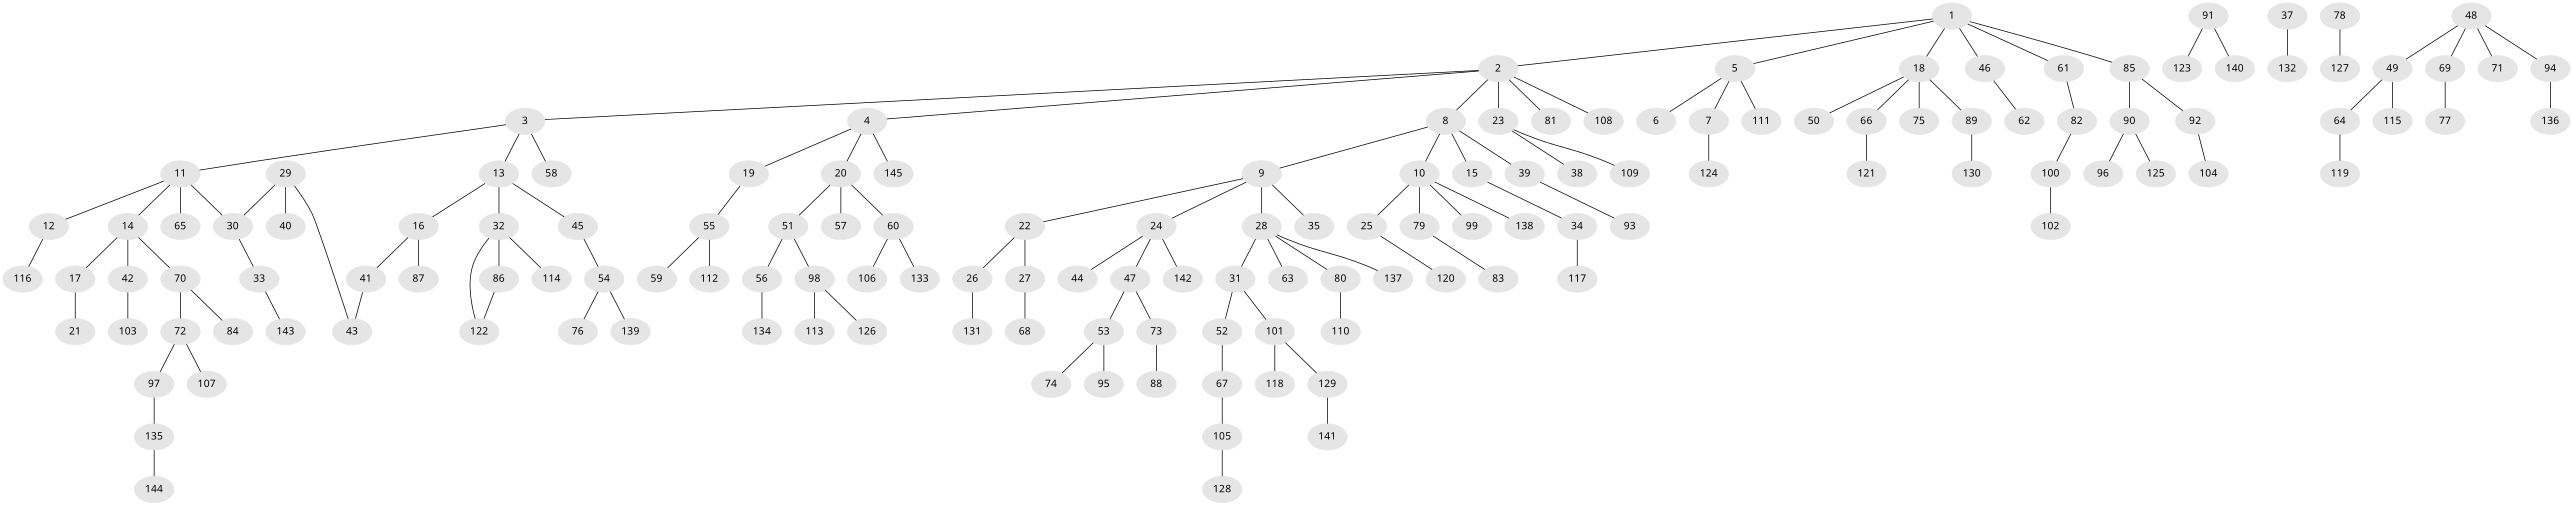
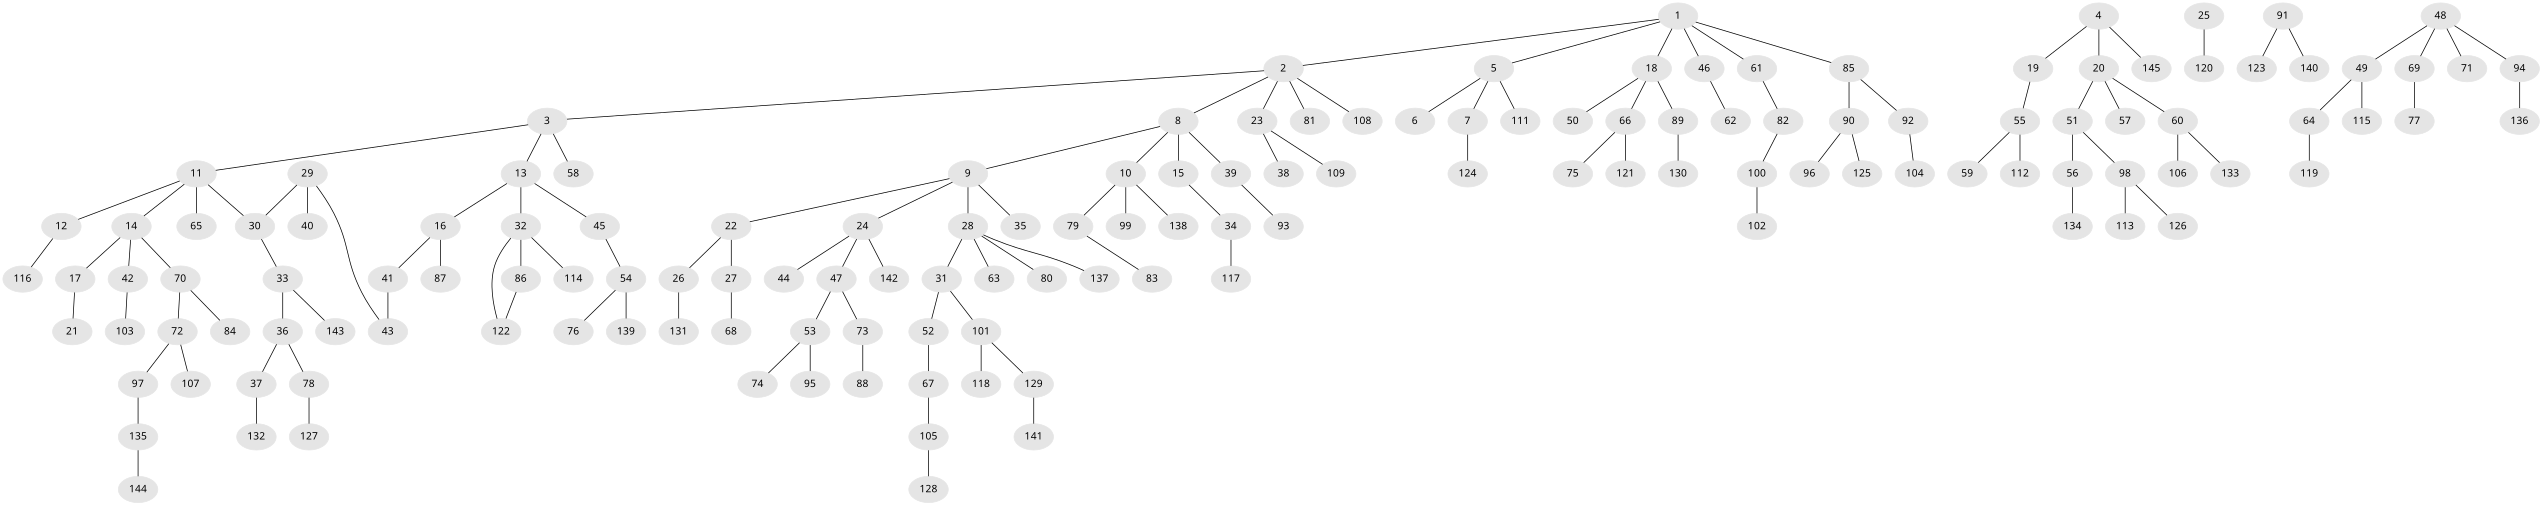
(1183, 95) -> none
(1919, 95) -> (1599, 147)
(1393, 200) -> none
none -> (283, 332)
(1341, 332) -> none
